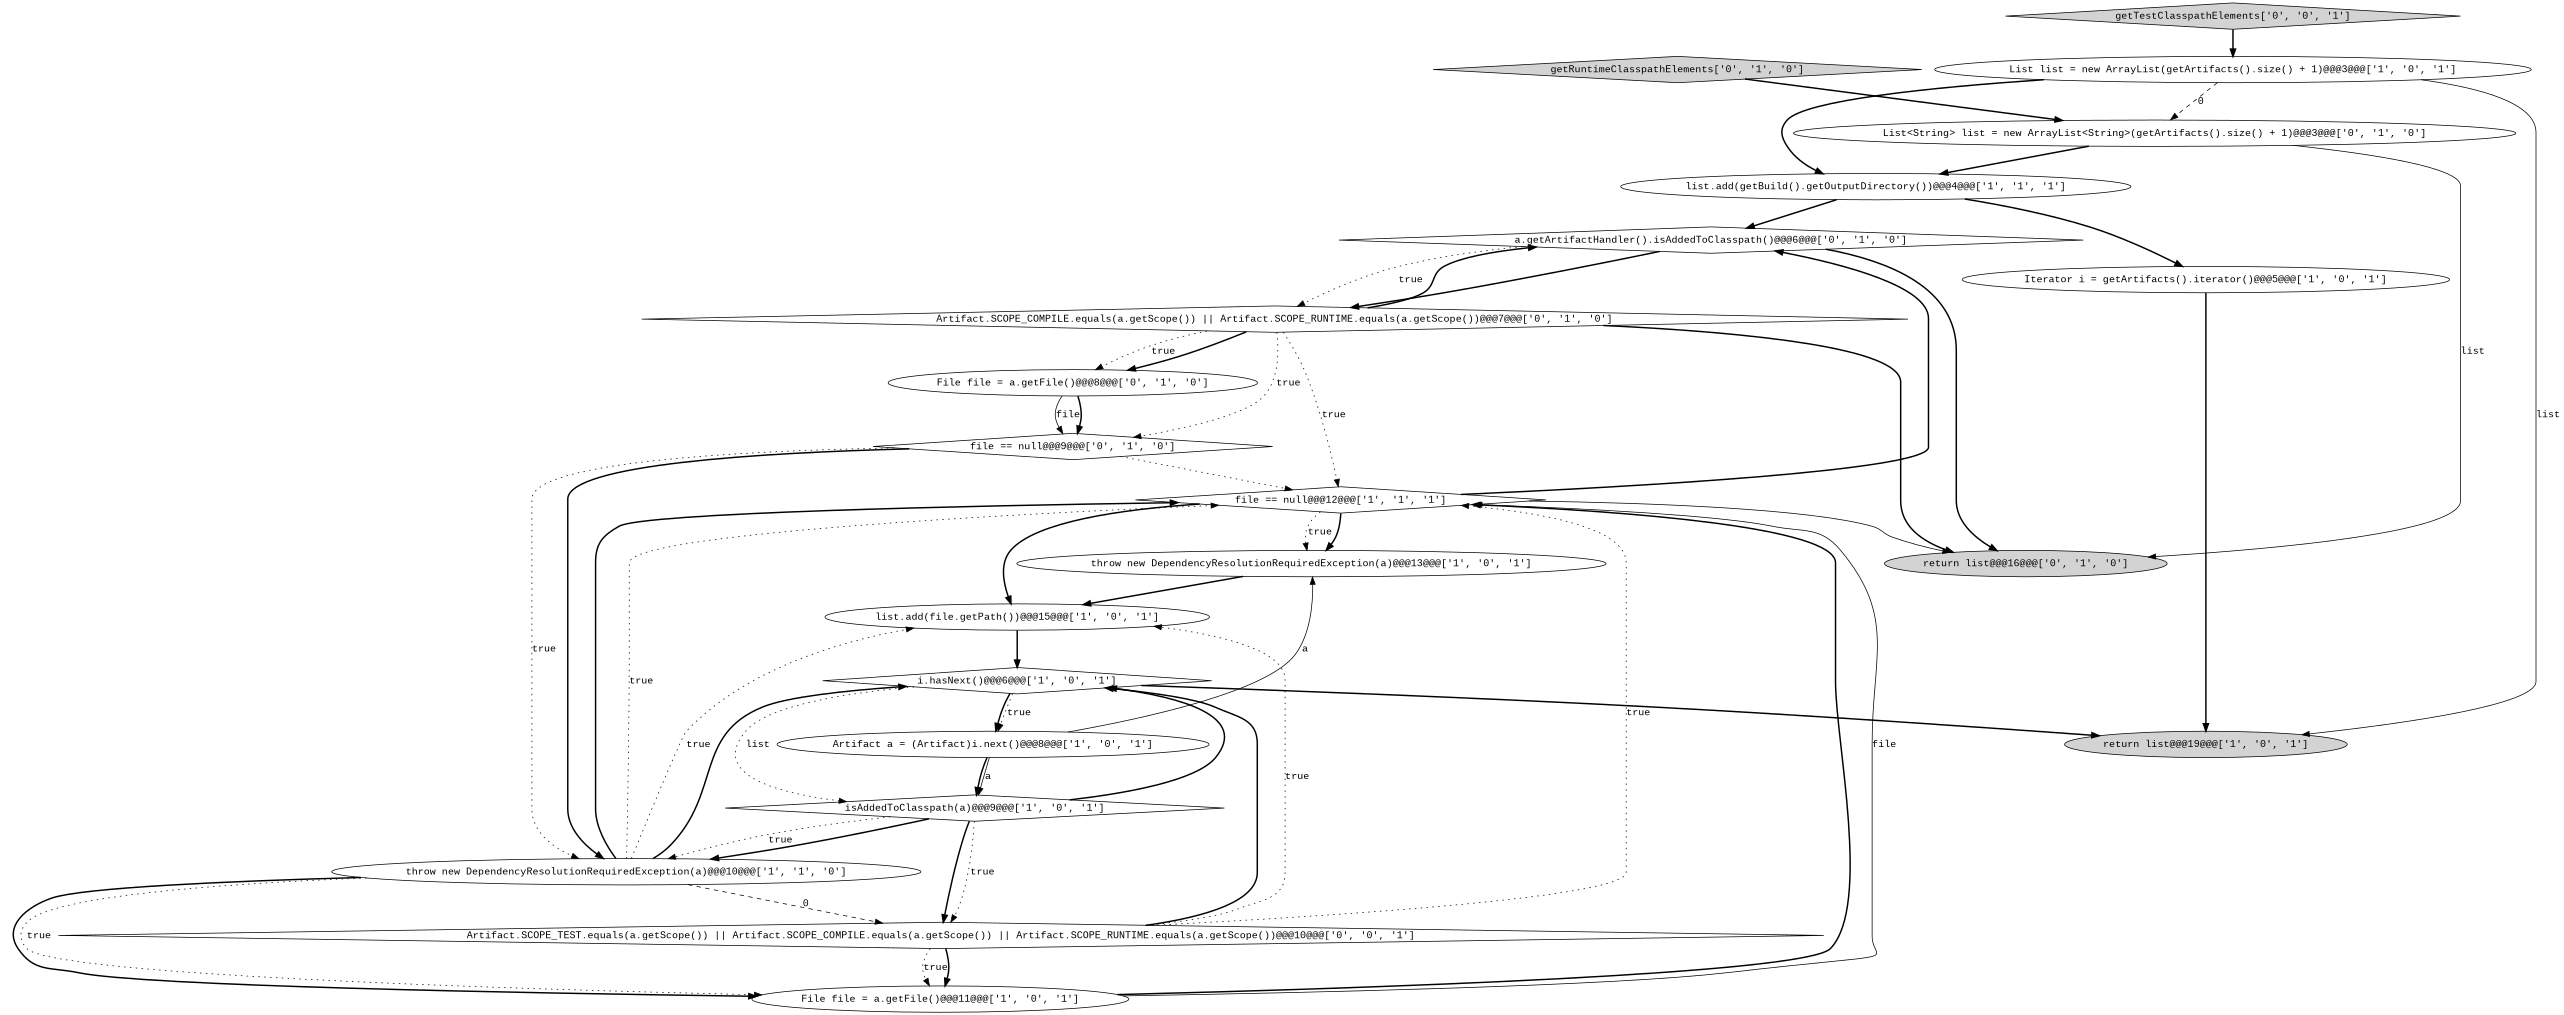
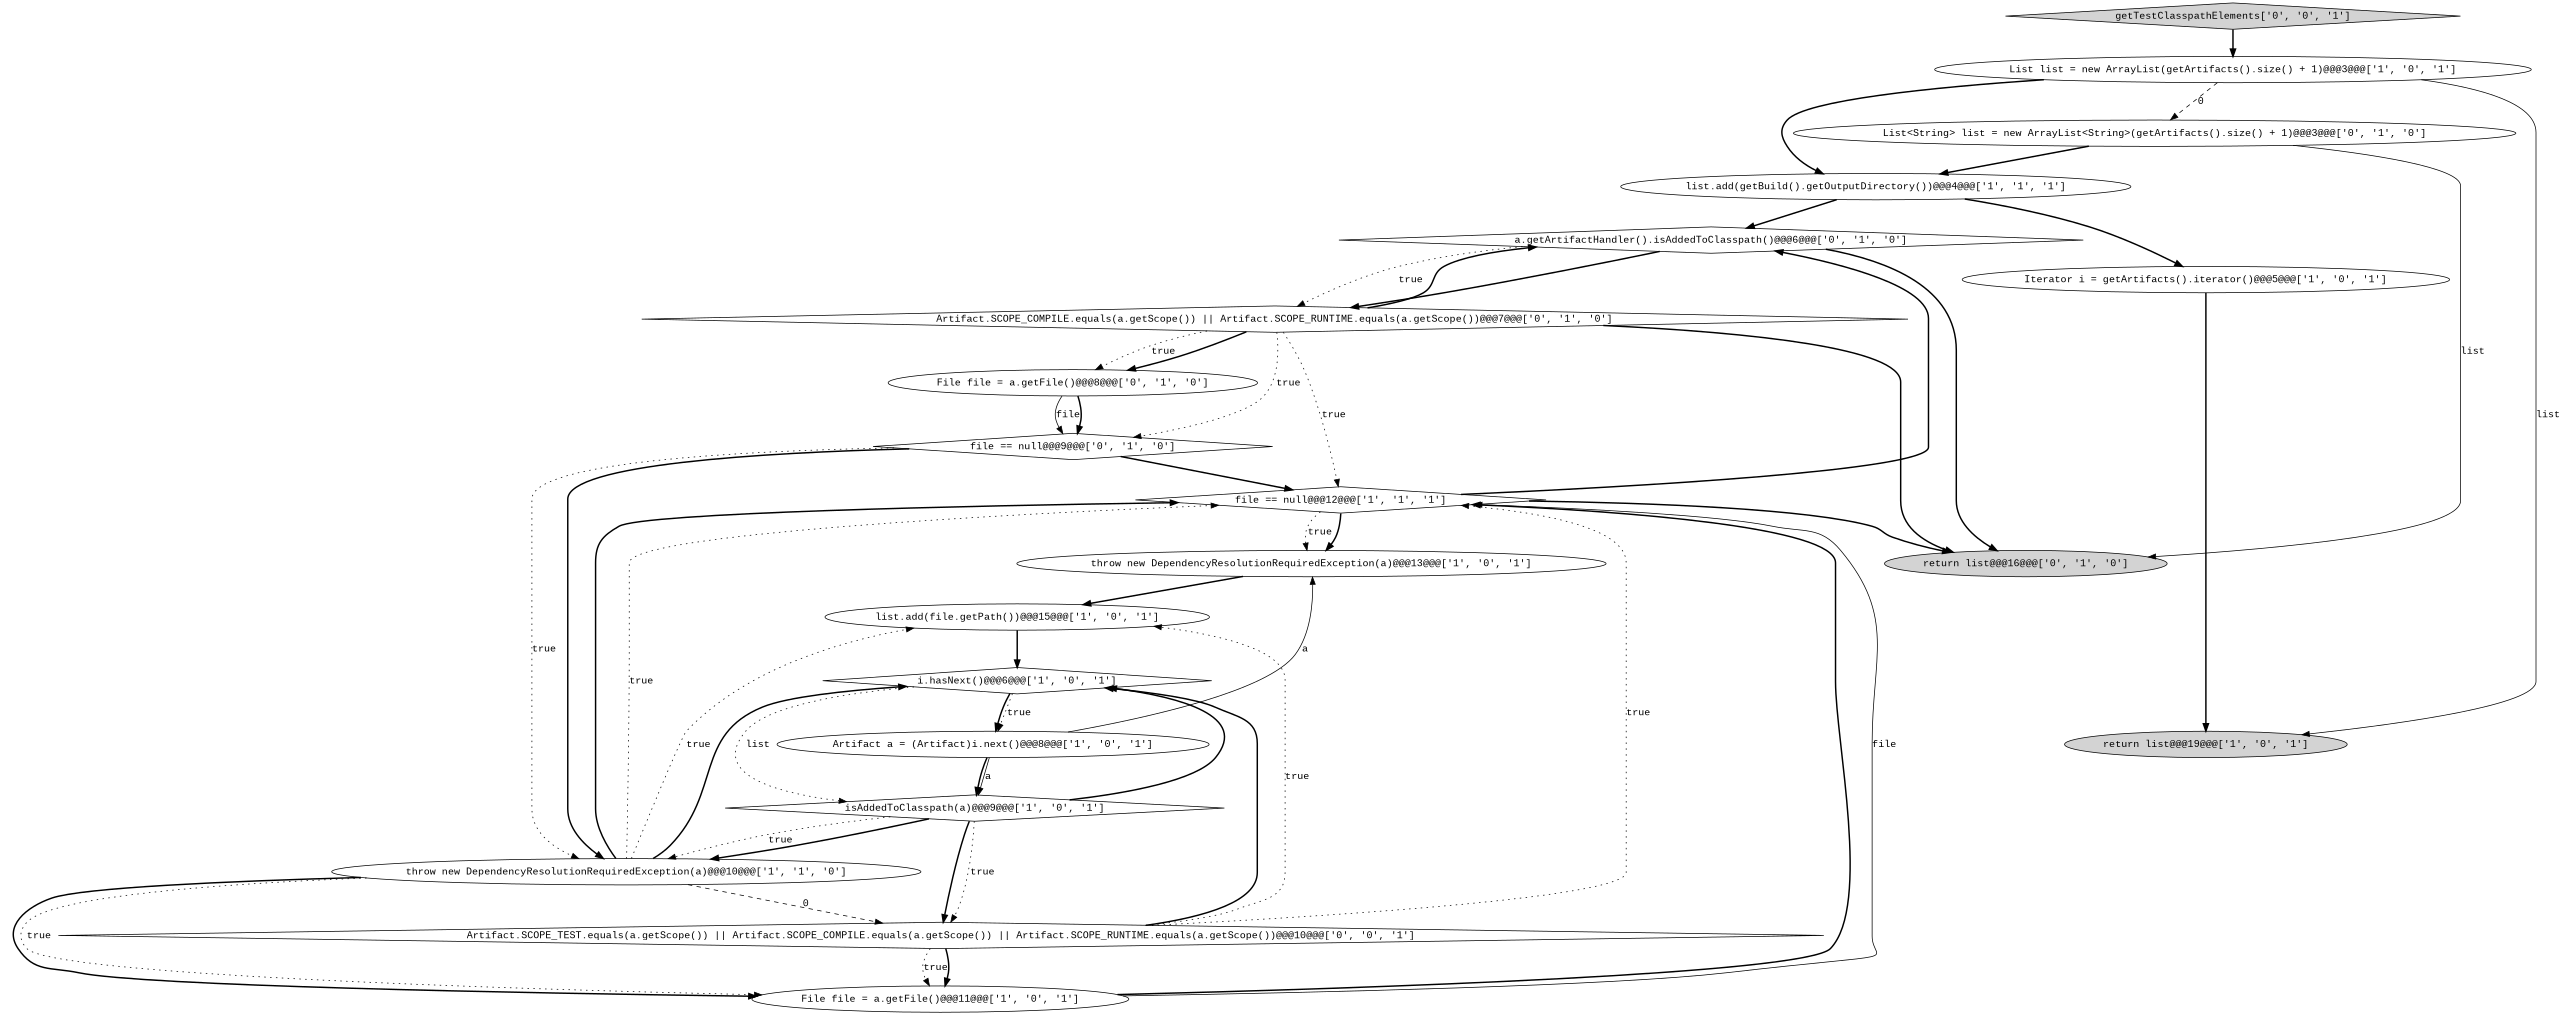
(1677, 70) -> none
(1203, 472) -> (1203, 472)
(1739, 509) -> (1739, 509)
(1078, 520) -> none
(1617, 705) -> none
